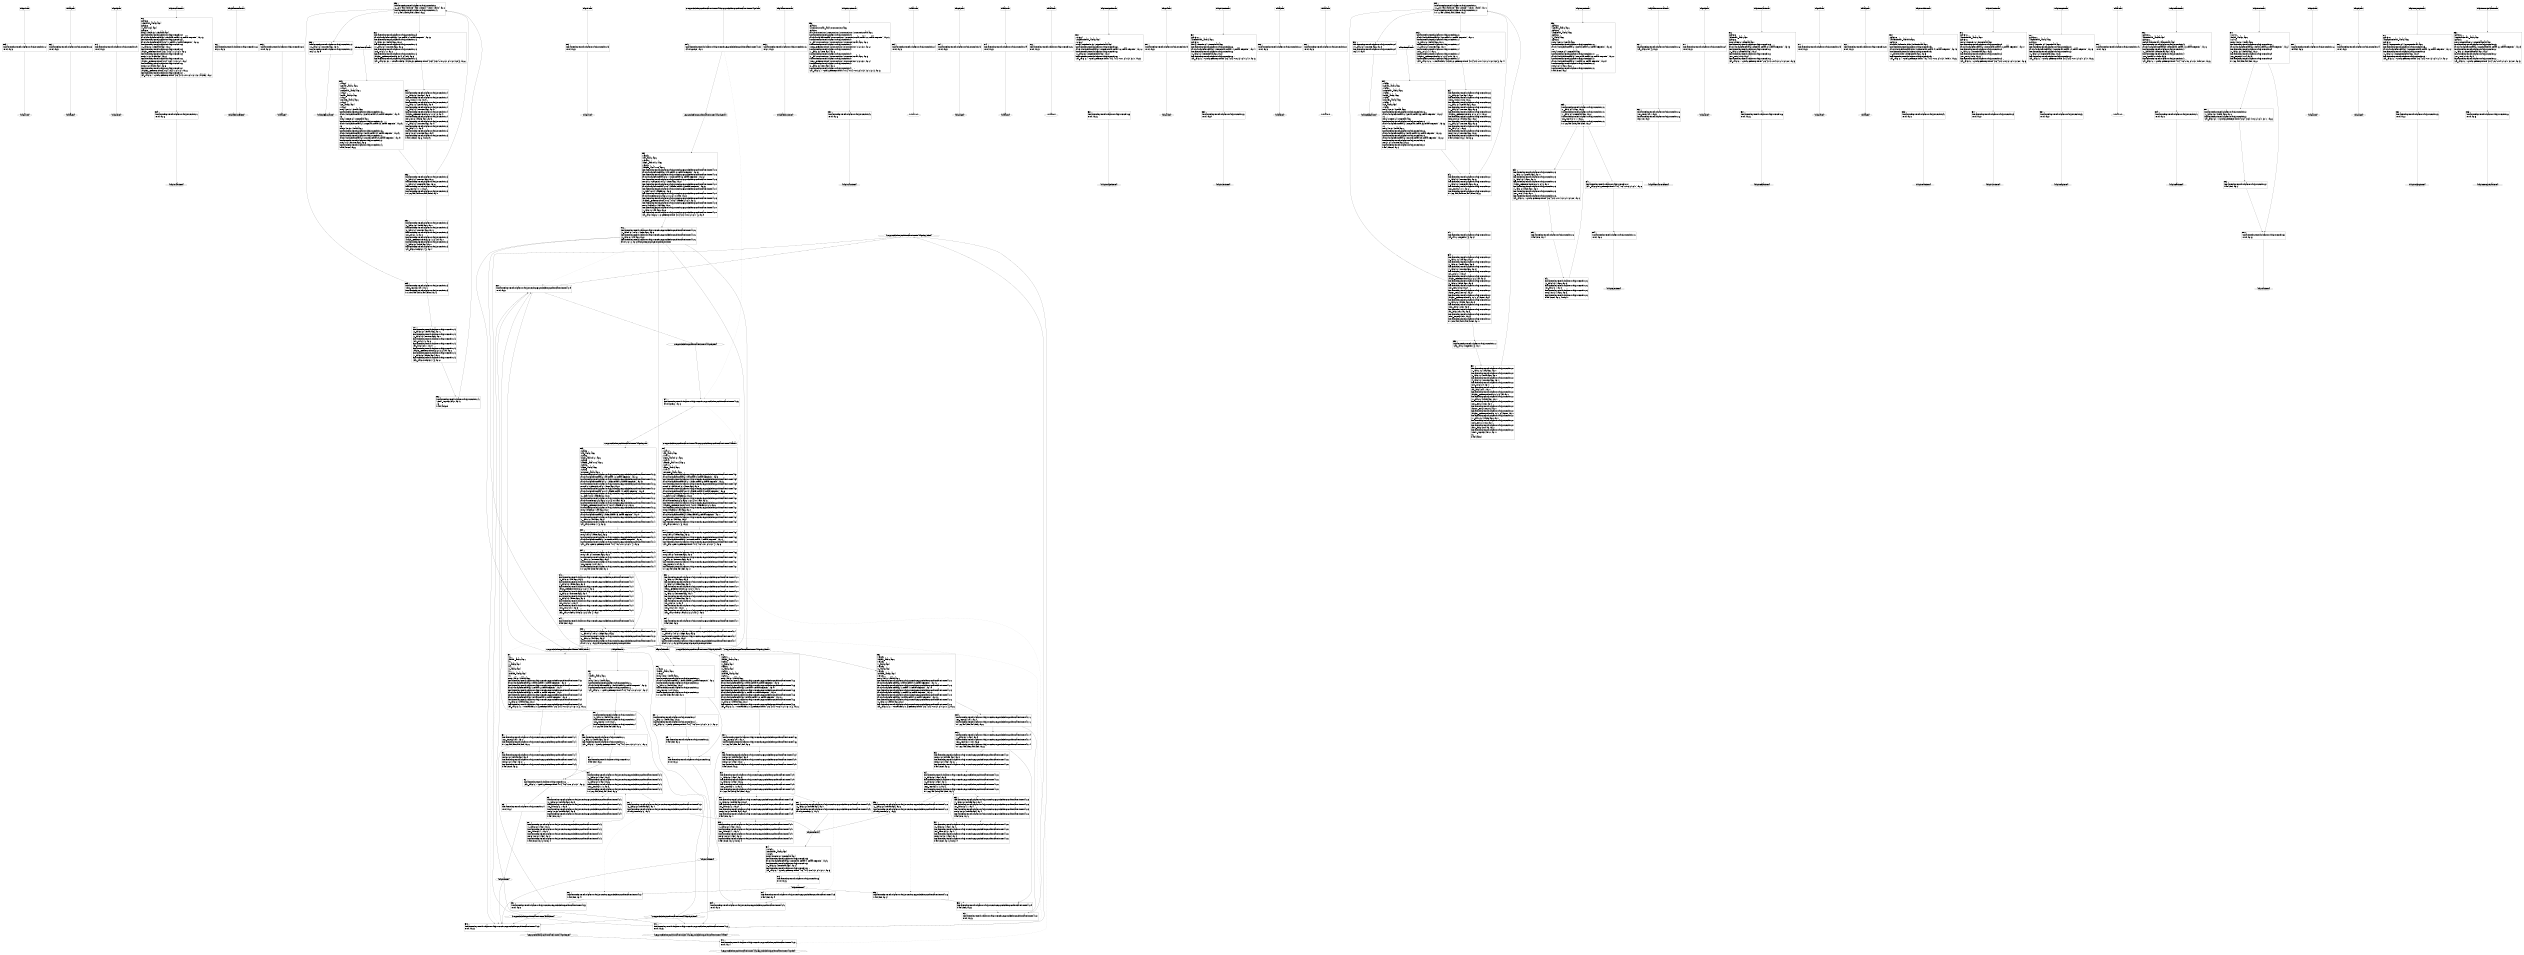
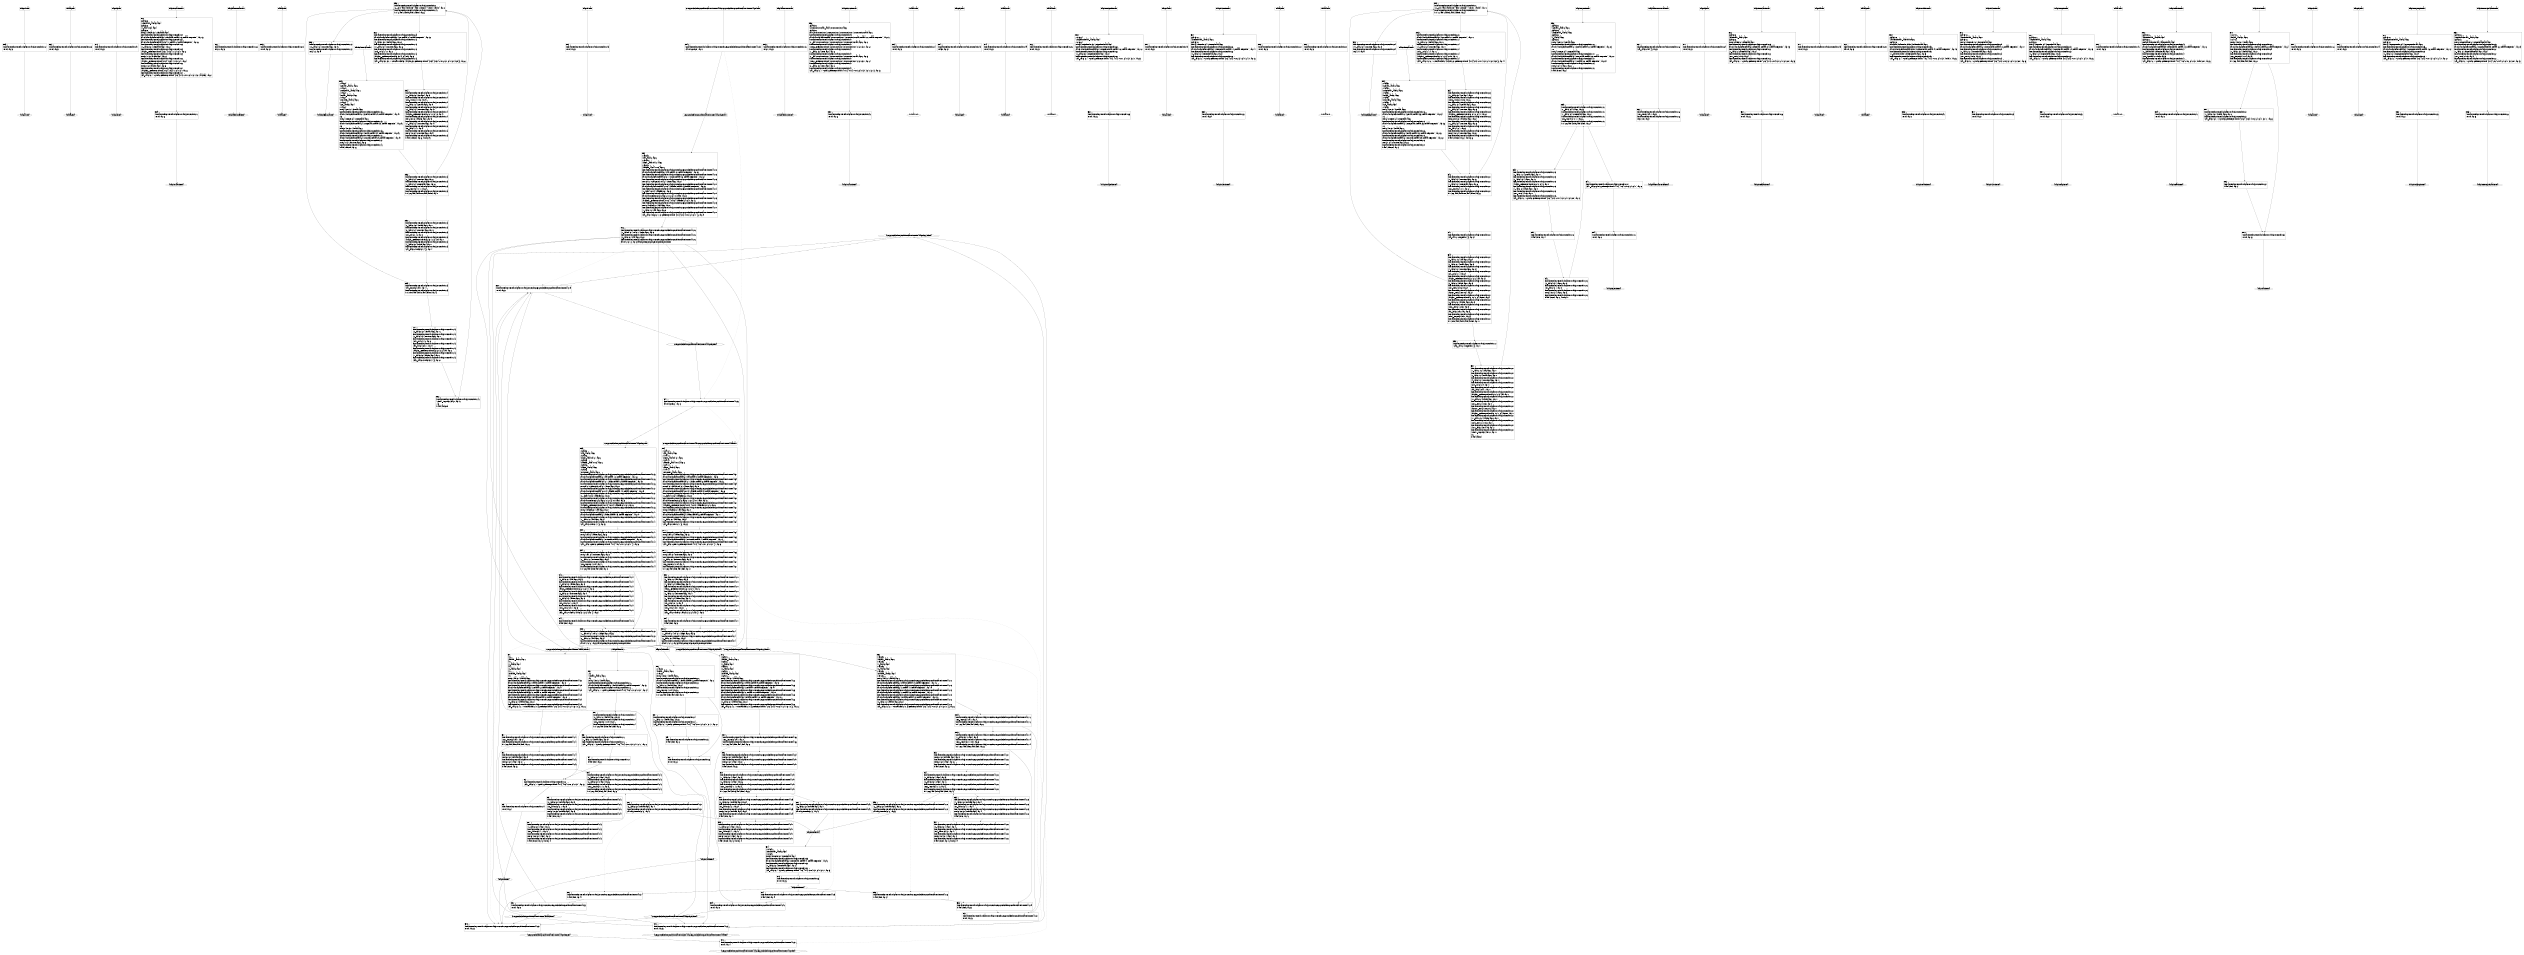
none -> (282, 9)
(943, 49) -> (943, 49)
(1849, 49) -> (1849, 49)
(2297, 49) -> (2296, 49)
(1426, 52) -> (1426, 52)
(348, 148) -> (348, 148)
(416, 288) -> (416, 288)
(1483, 428) -> (1483, 428)
